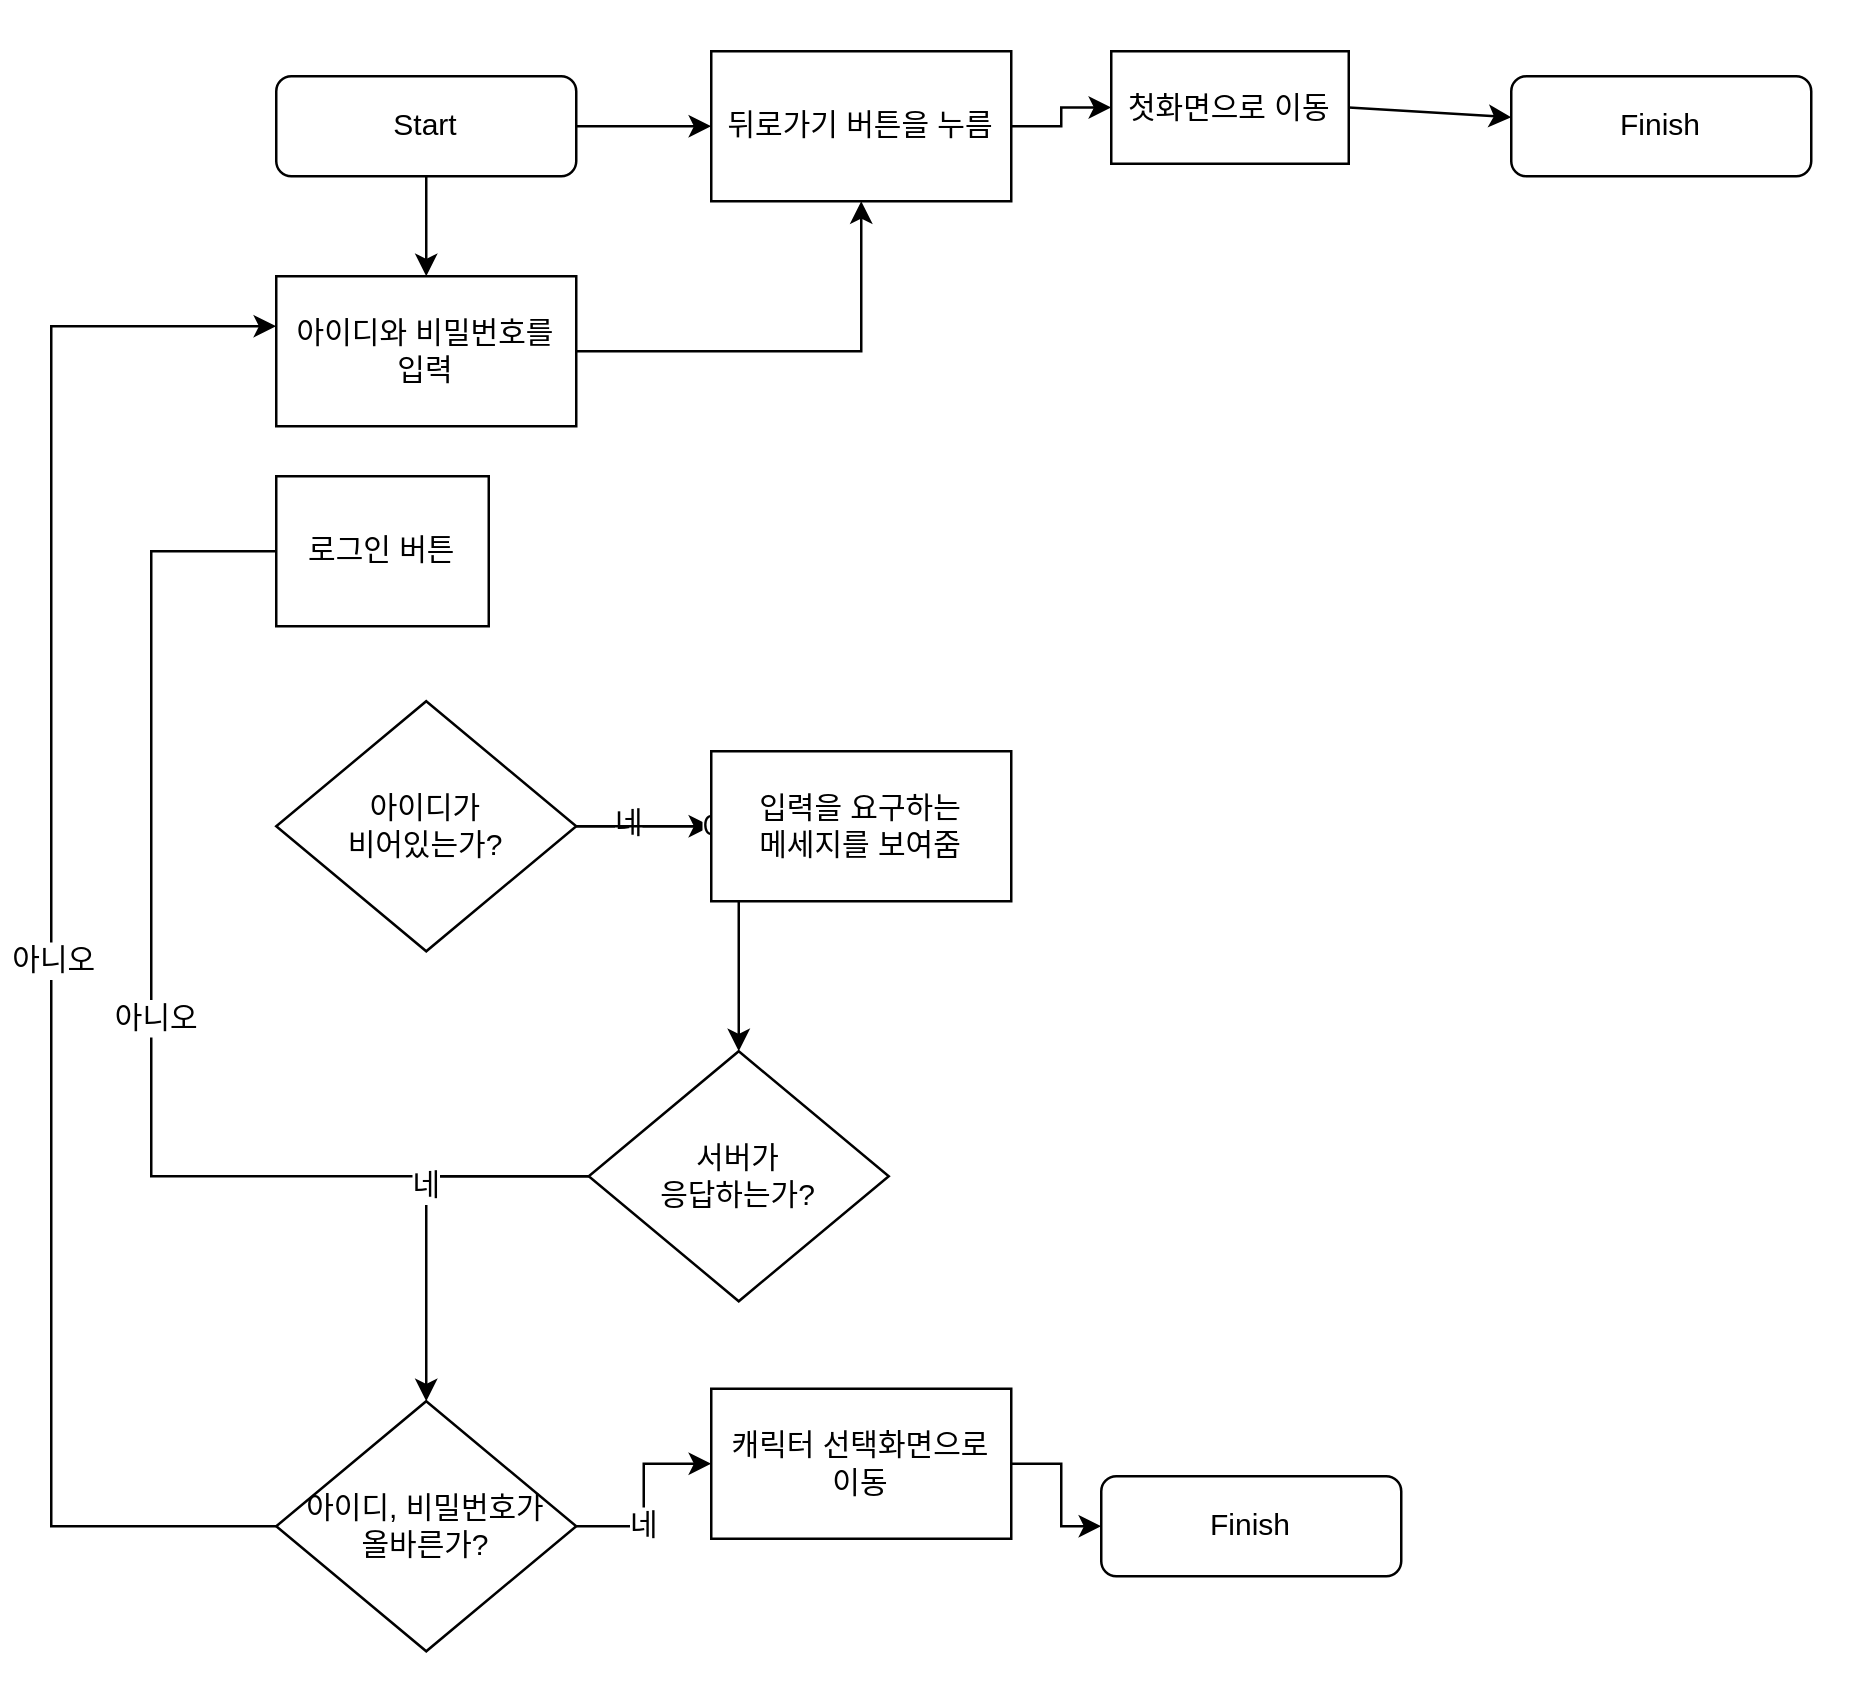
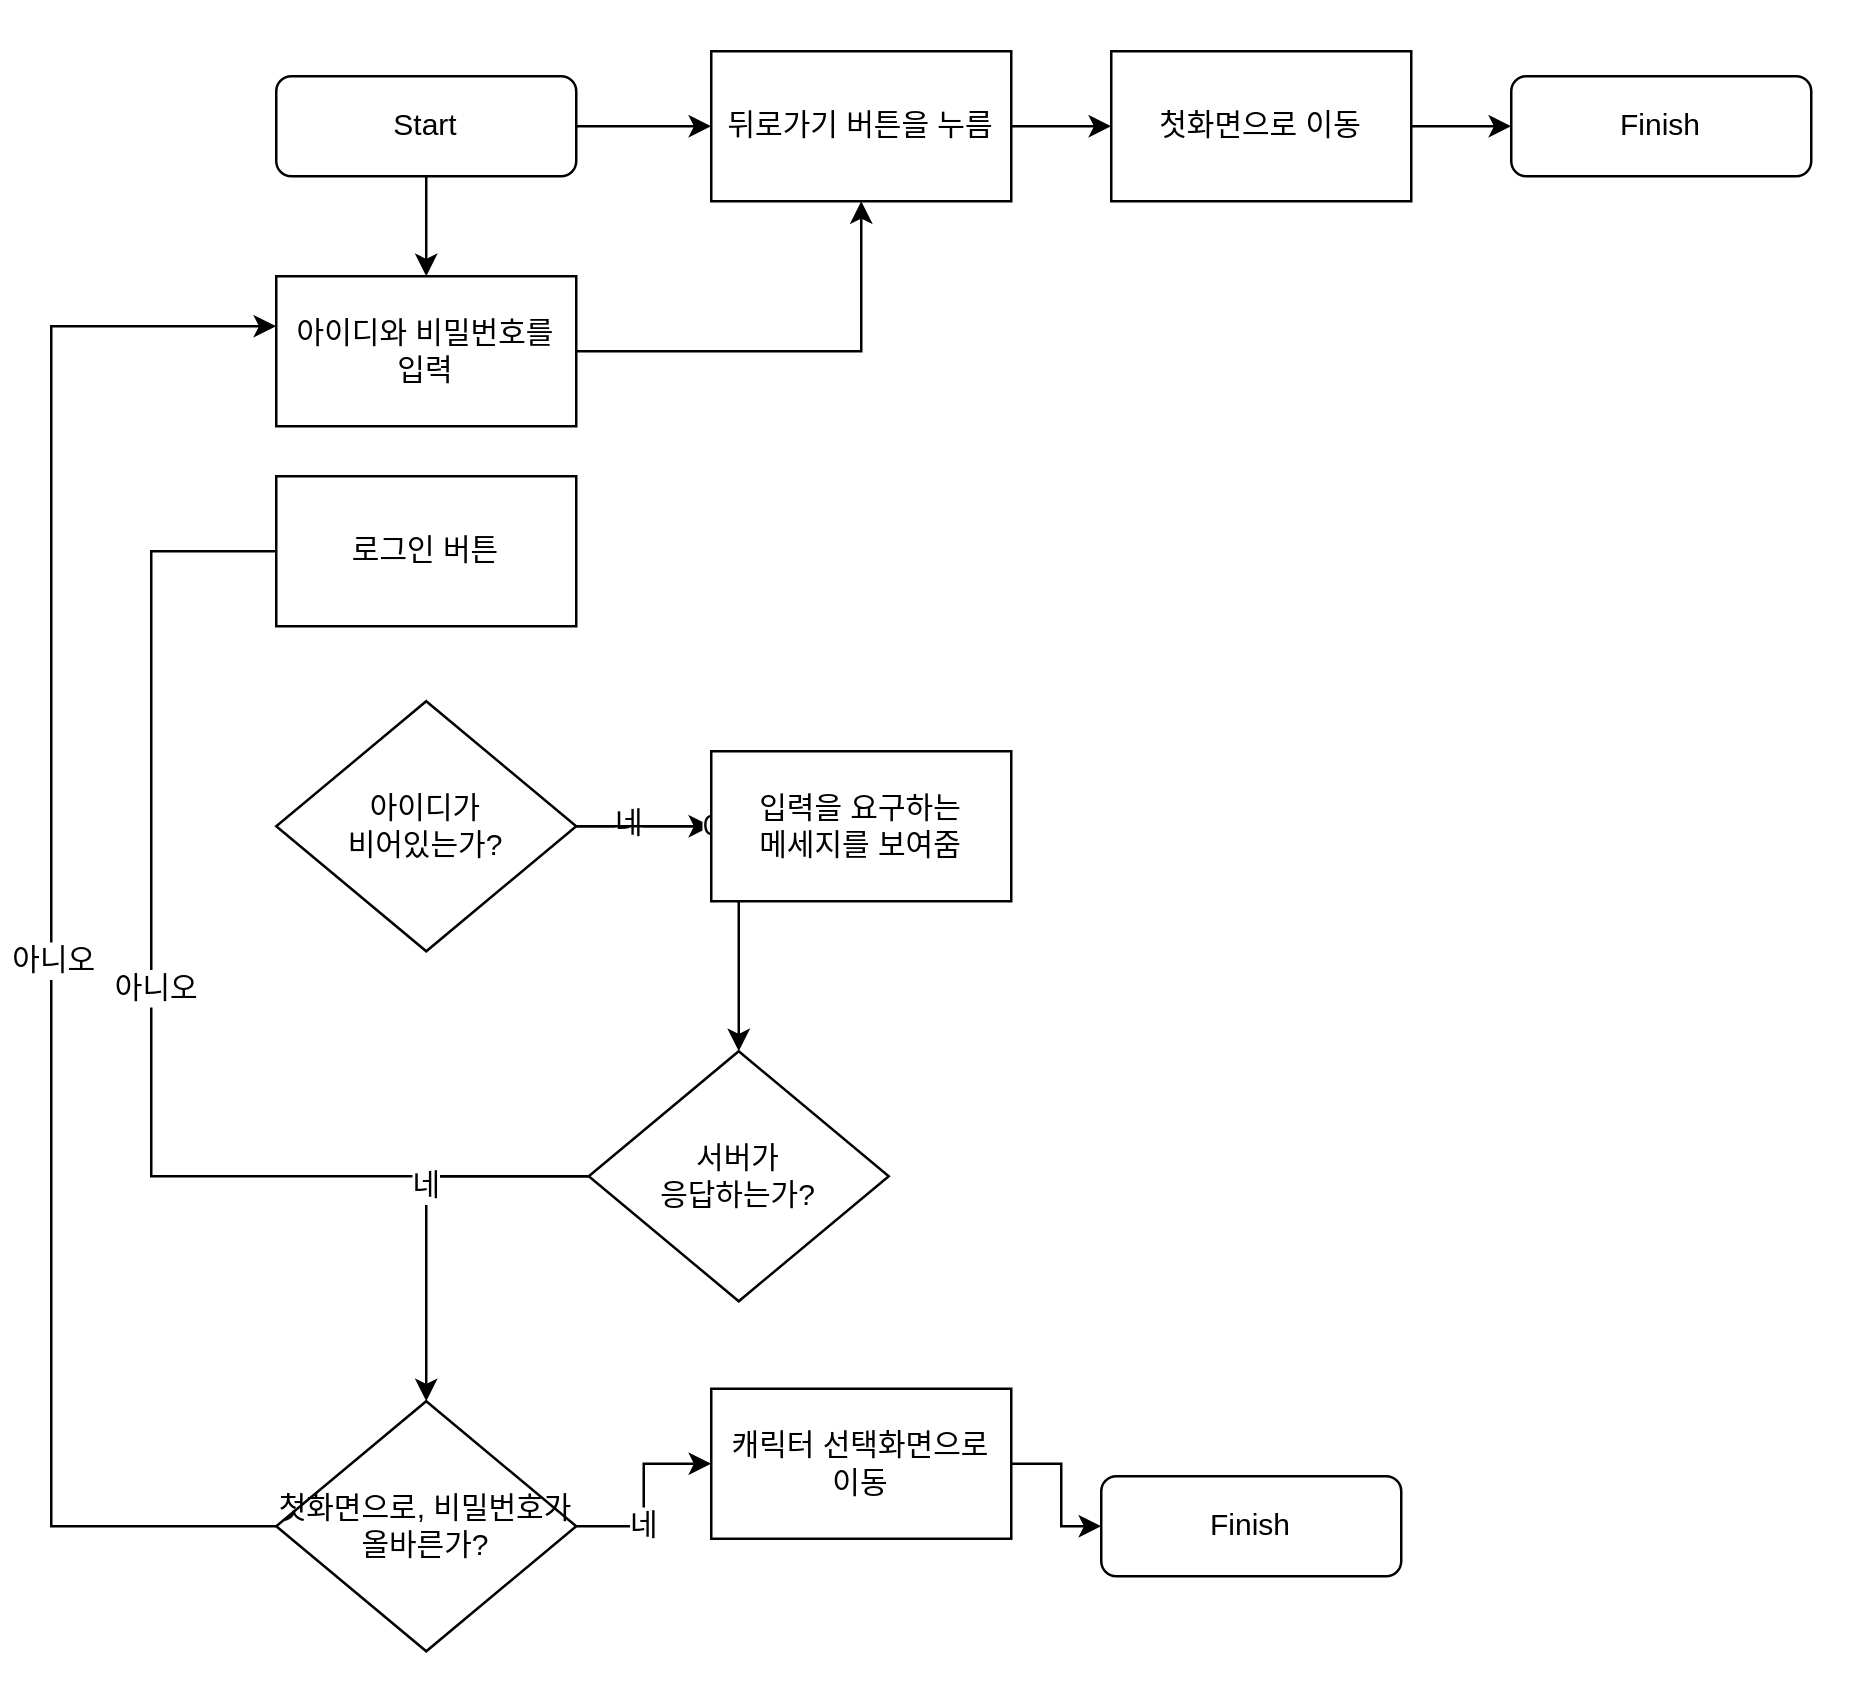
(1230, 108) -> (1261, 126)
(383, 551) -> (426, 551)
(426, 1526) -> (426, 1526)
